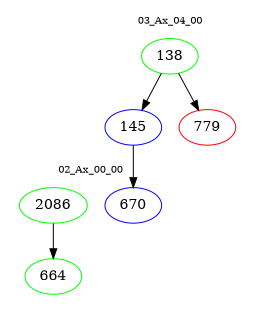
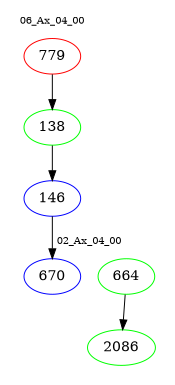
(170, 21) -> (52, 21)
(186, 87) -> (52, 87)
(133, 127) -> (52, 198)
(91, 170) -> (89, 241)
(53, 236) -> (124, 307)
